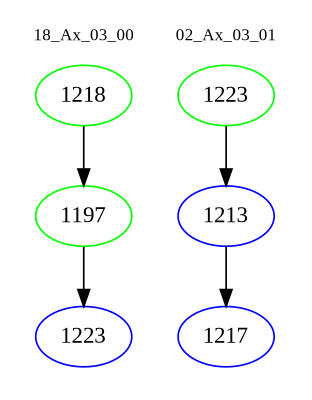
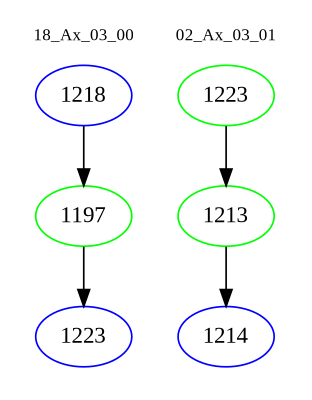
(84, 95) -> (84, 95)
(226, 216) -> (226, 216)
(226, 337) -> (226, 337)
